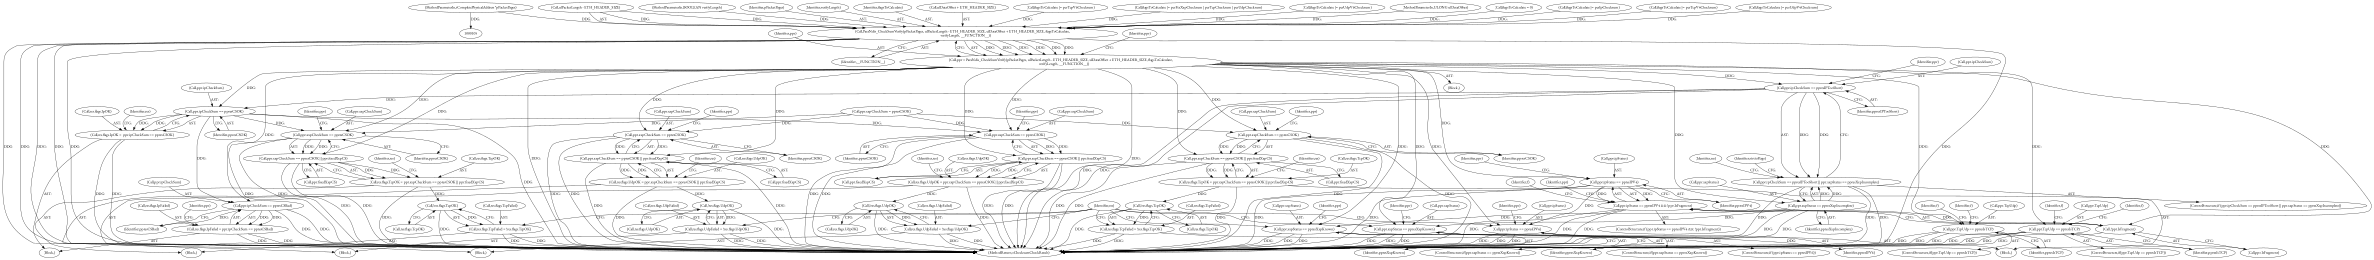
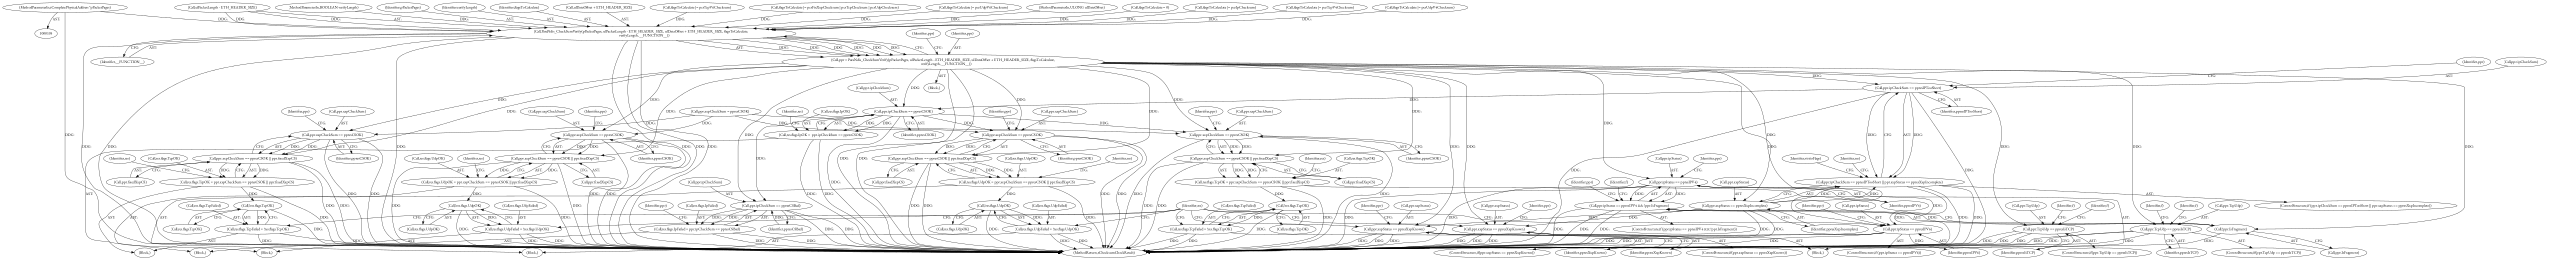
(476, 19) -> (57, 19)
none -> (464, 247)
